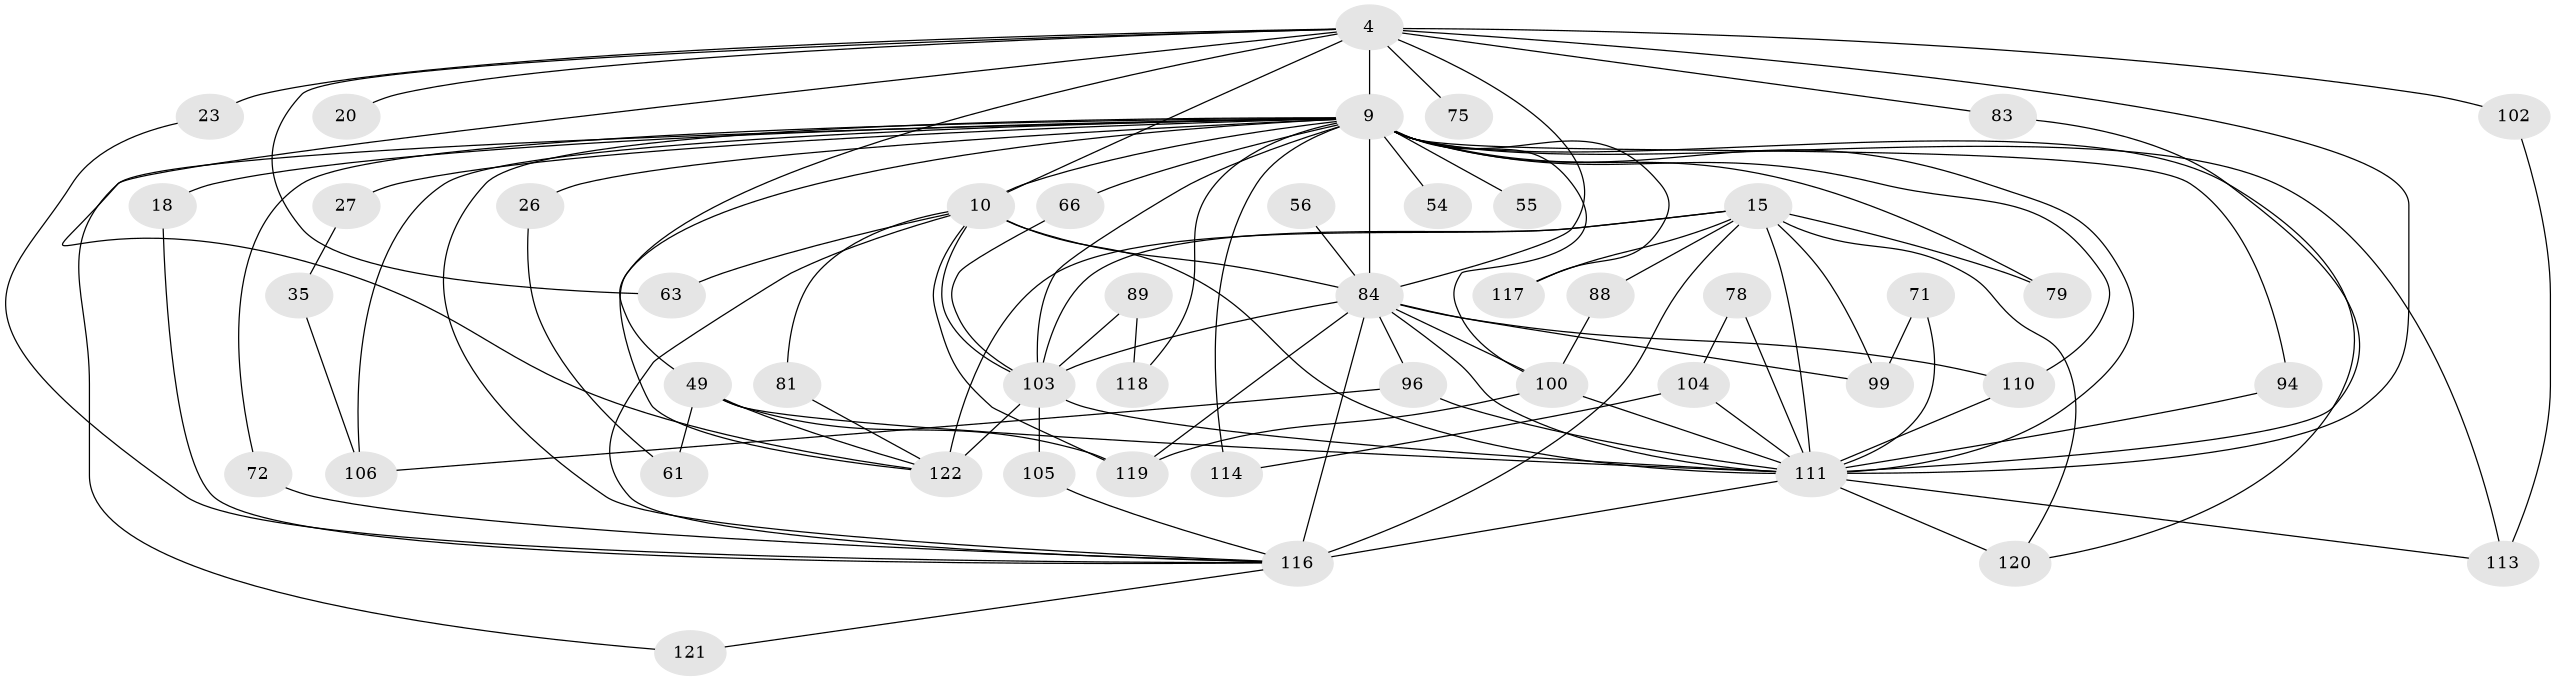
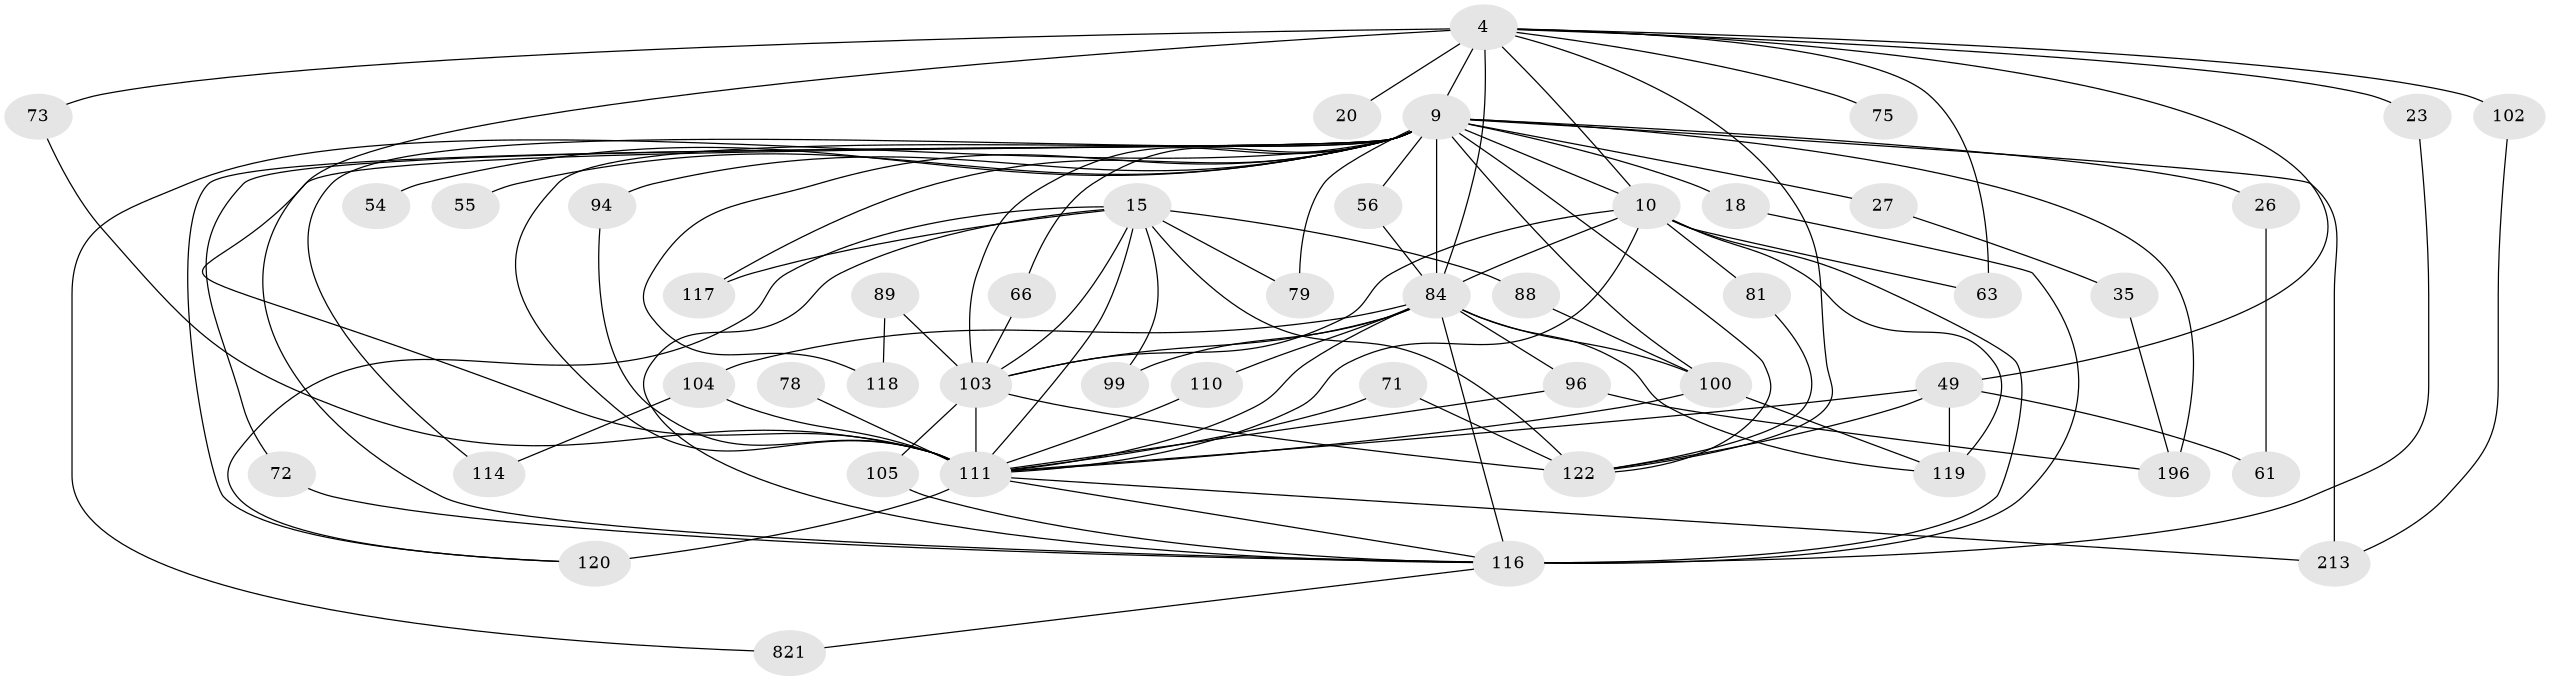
(2003, 117) -> (38, 117)
(1823, 173) -> (1402, 161)
(1718, 334) -> (1065, 331)
(1900, 340) -> (1505, 439)
(361, 474) -> (2174, 474)
(2503, 564) -> (2334, 564)
(690, 653) -> (790, 653)
